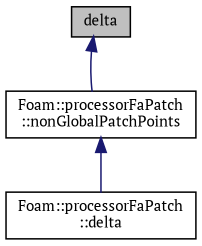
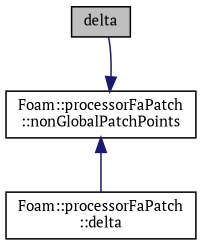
(91, 72) -> (111, 56)
